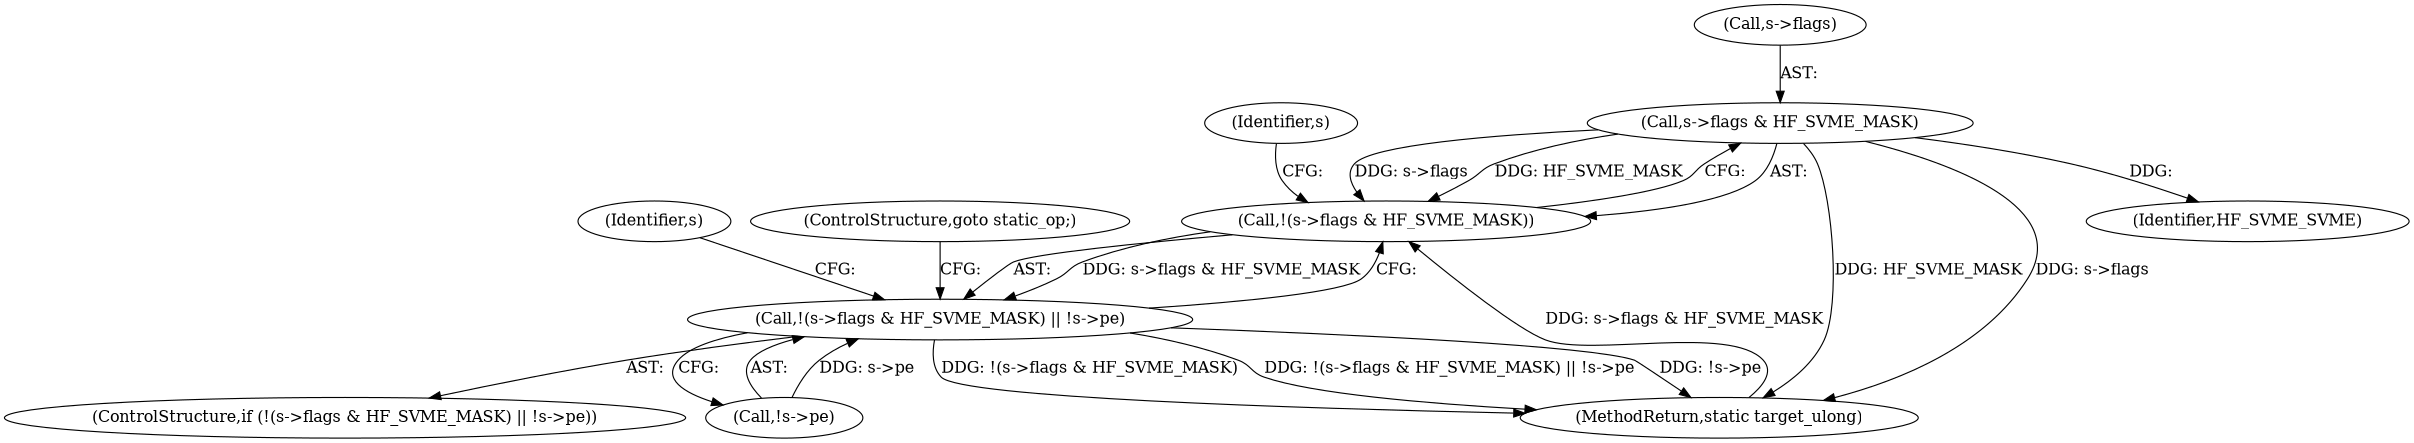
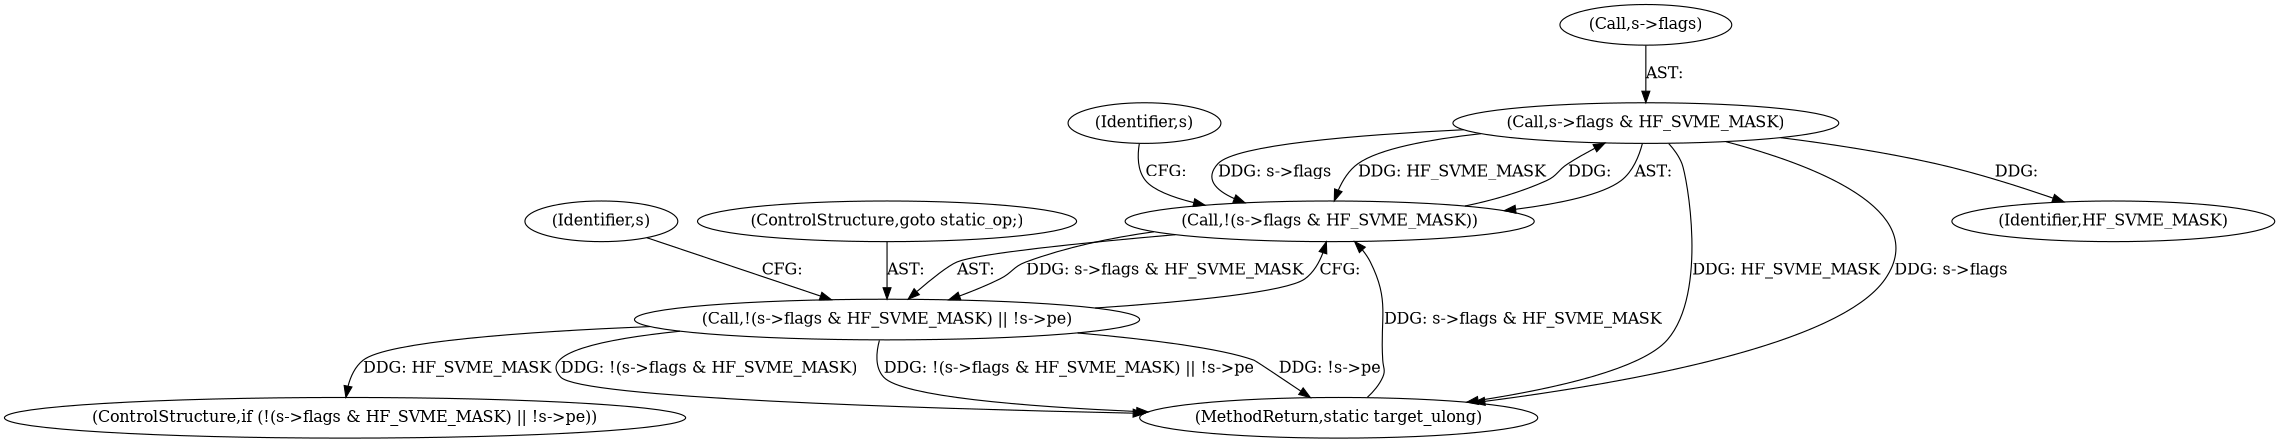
(1728, 172) -> (1592, 172)
(2248, 221) -> (2113, 221)
(963, 270) -> (908, 270)
(648, 369) -> (457, 369)
(784, 418) -> none
